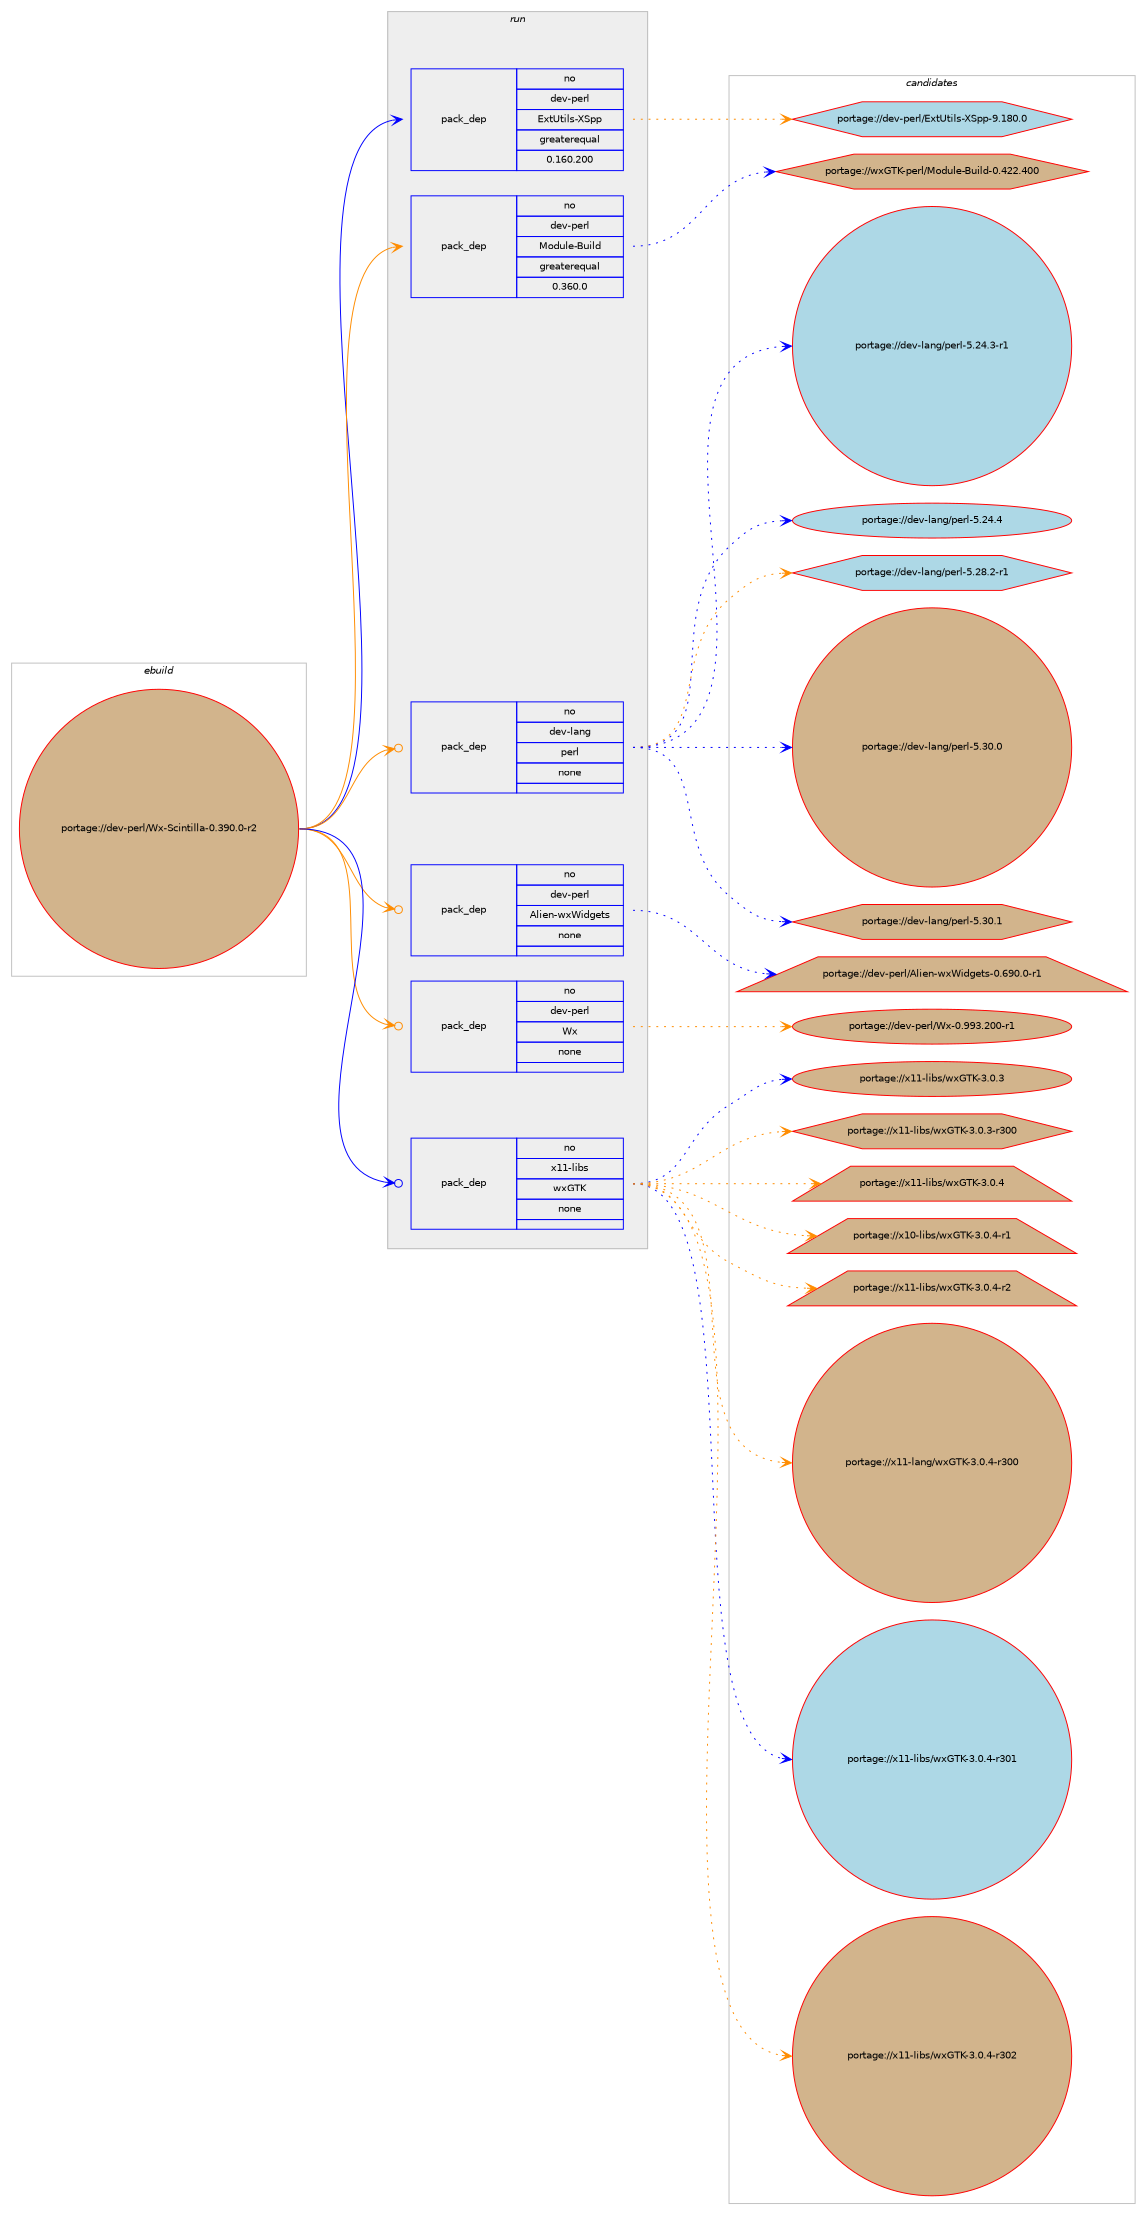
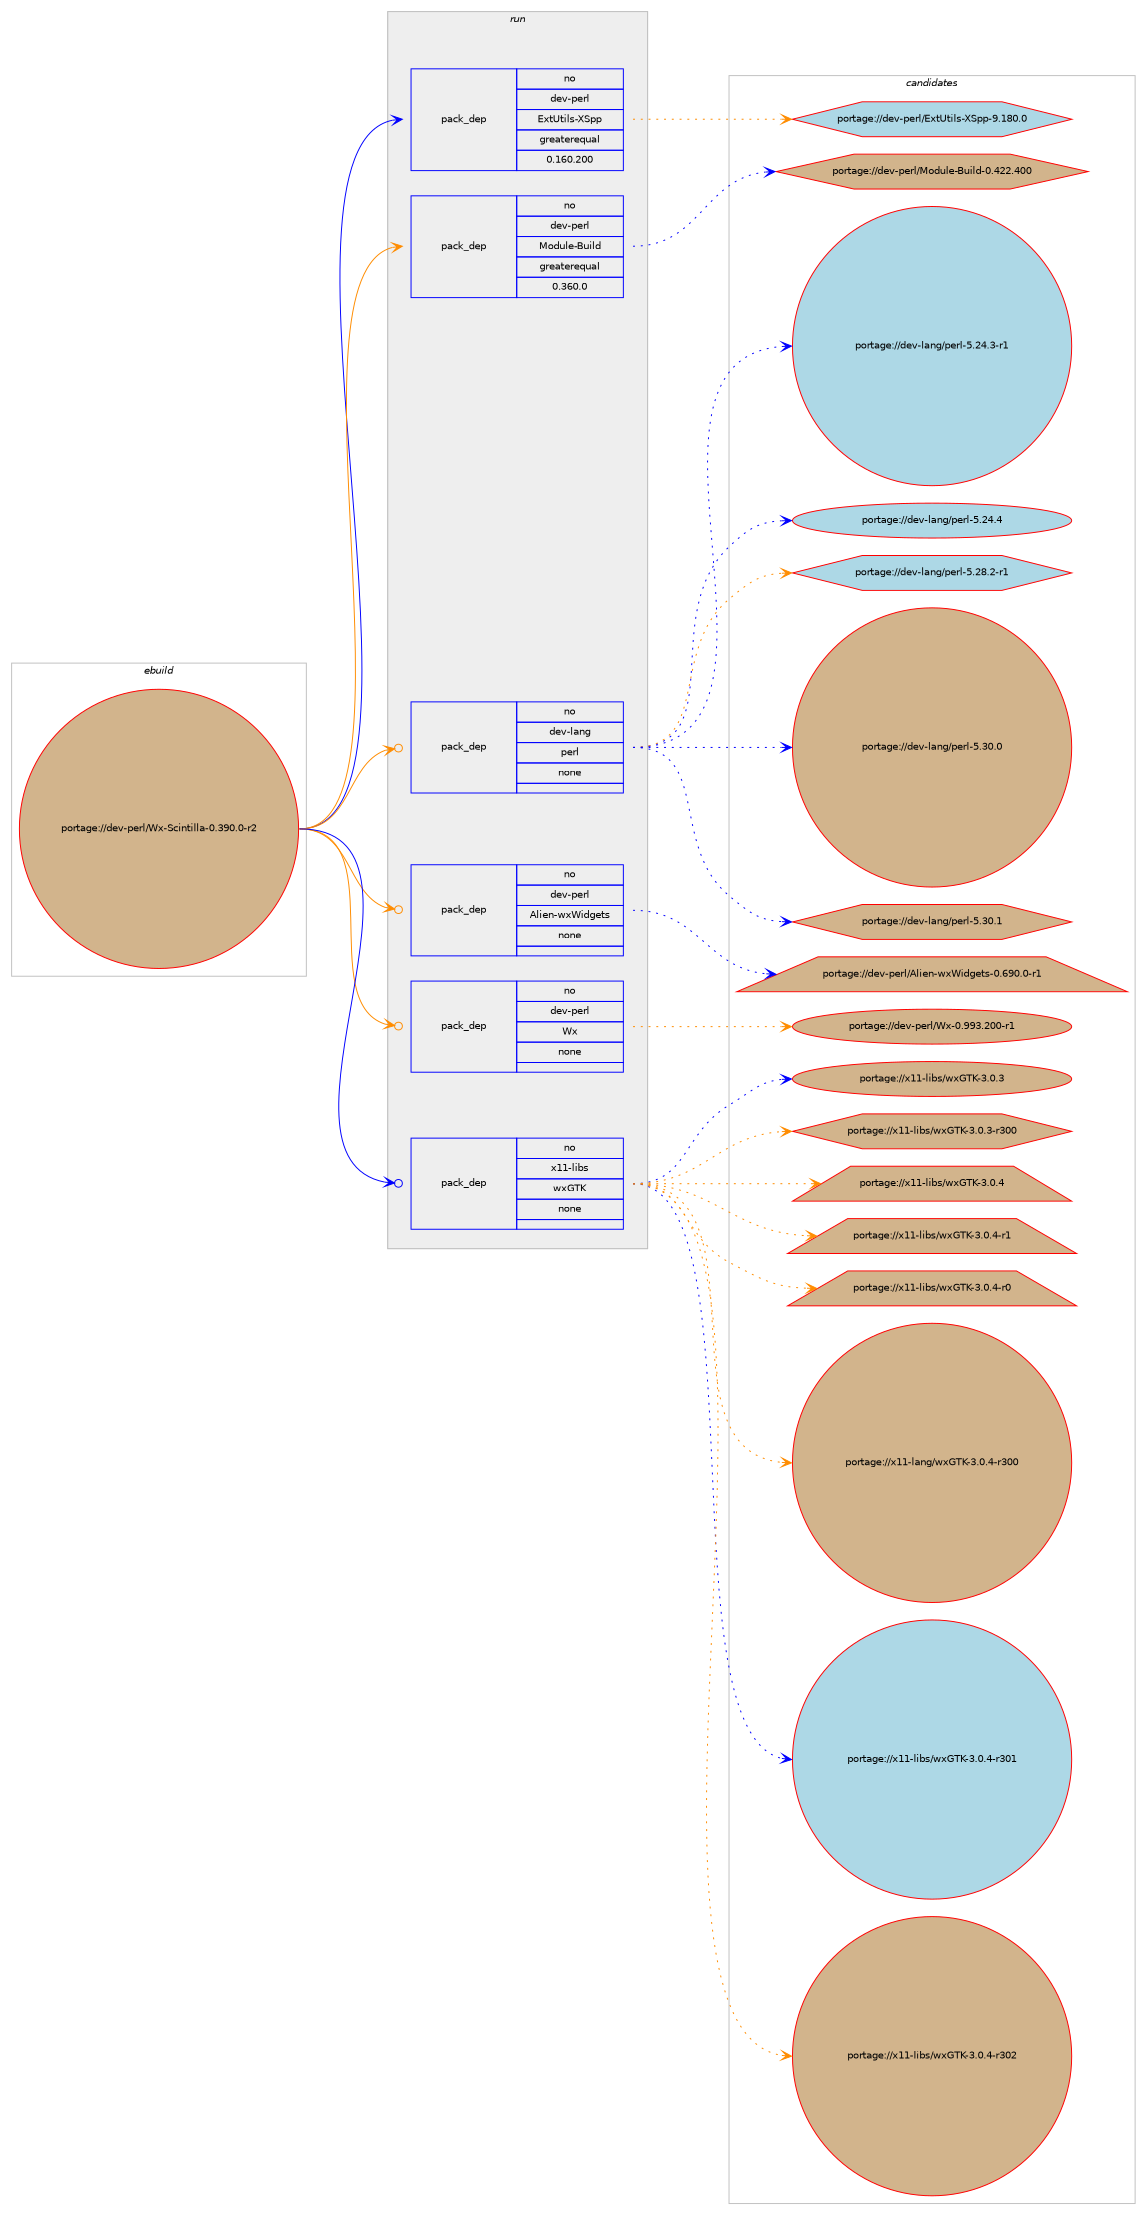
(932, 172) -> (932, 172)
(932, 1236) -> (932, 1236)
(932, 1288) -> (932, 1288)
